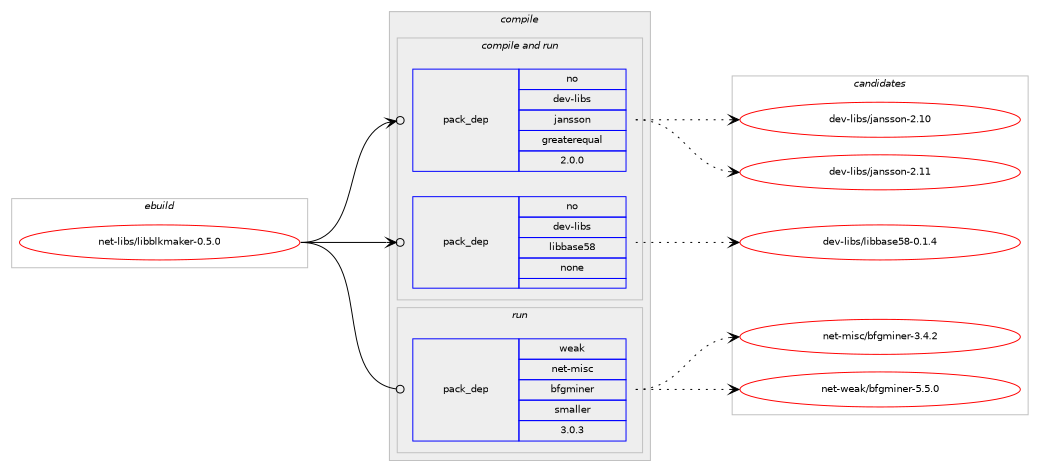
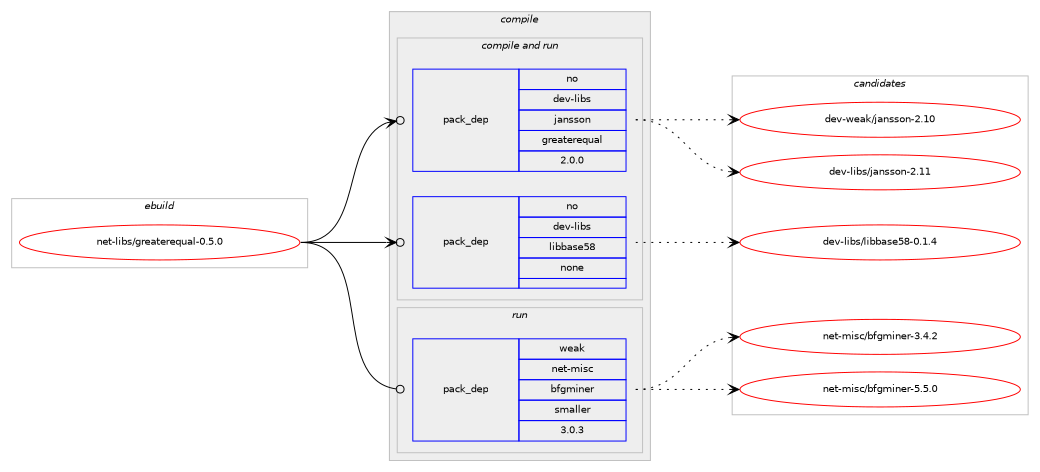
(880, 120) -> (880, 120)
(160, 242) -> (160, 242)
(880, 389) -> (880, 389)
